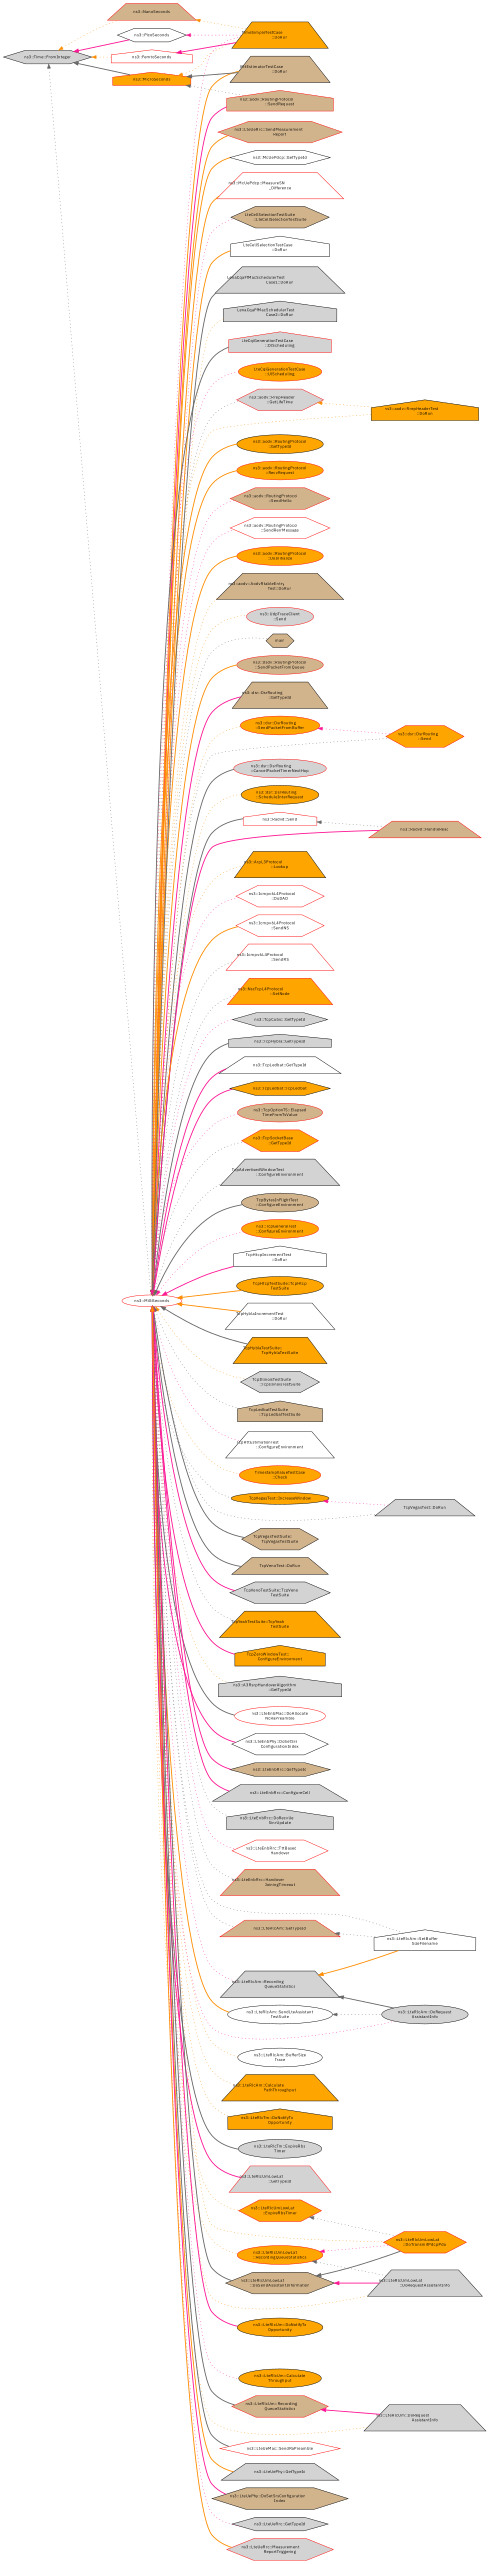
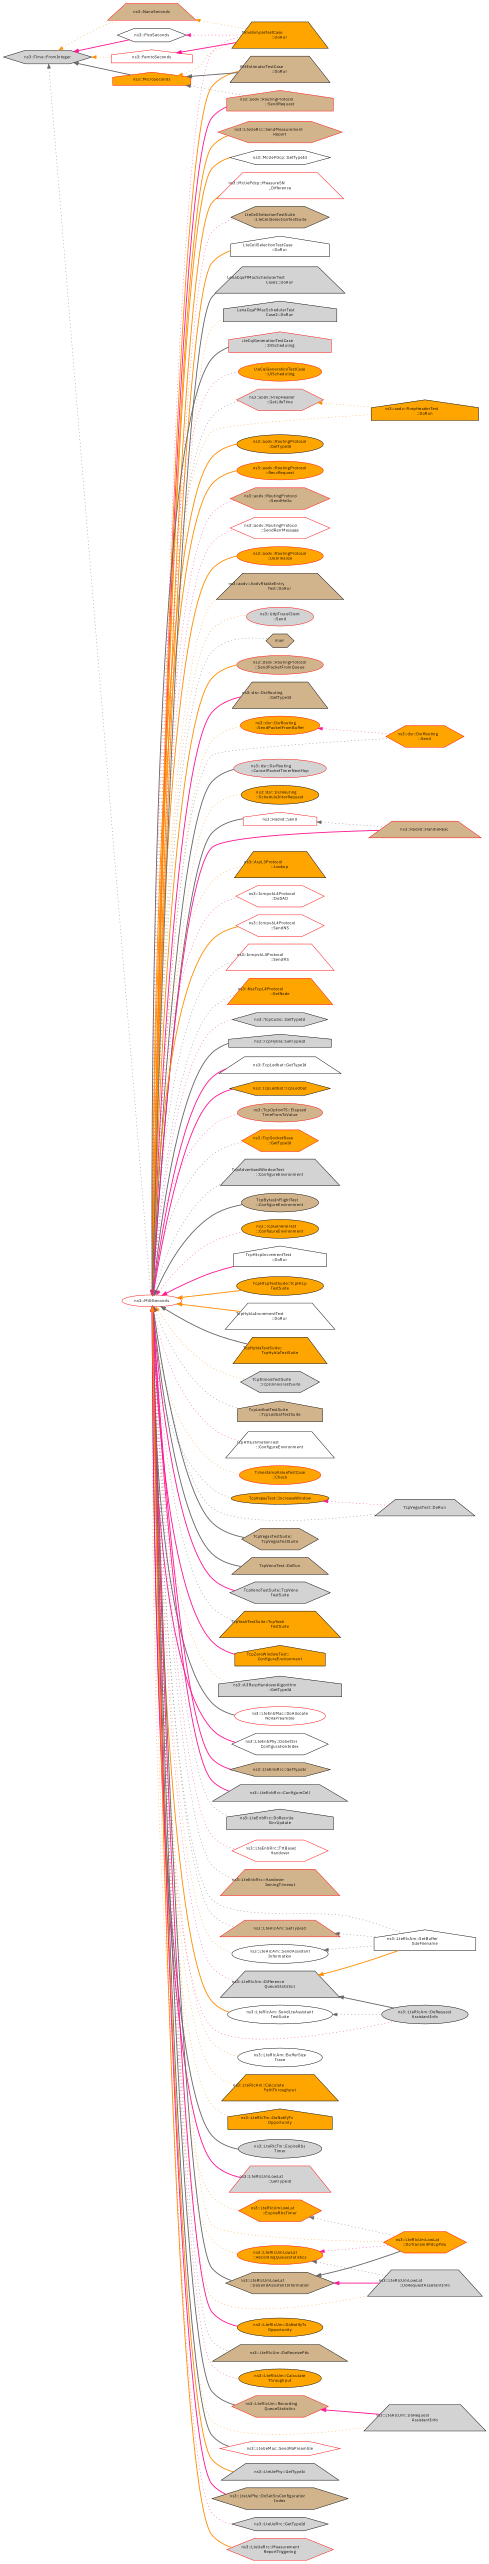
(280, 1229) -> (280, 1229)
none -> (280, 1954)
(280, 1984) -> (280, 1984)
none -> (280, 2353)
